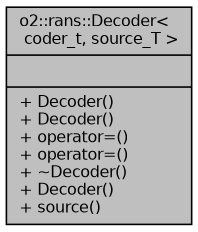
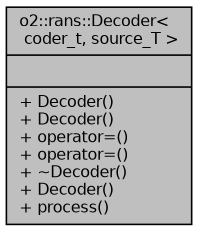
(61, 208) -> (65, 208)
